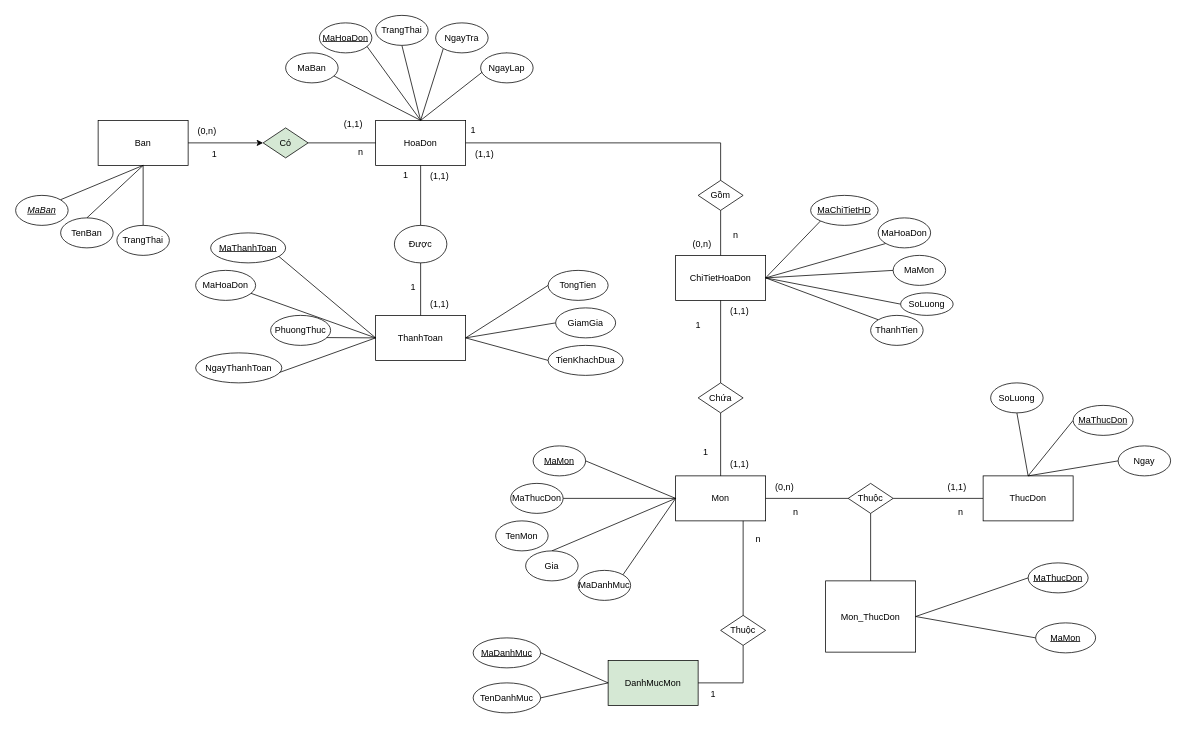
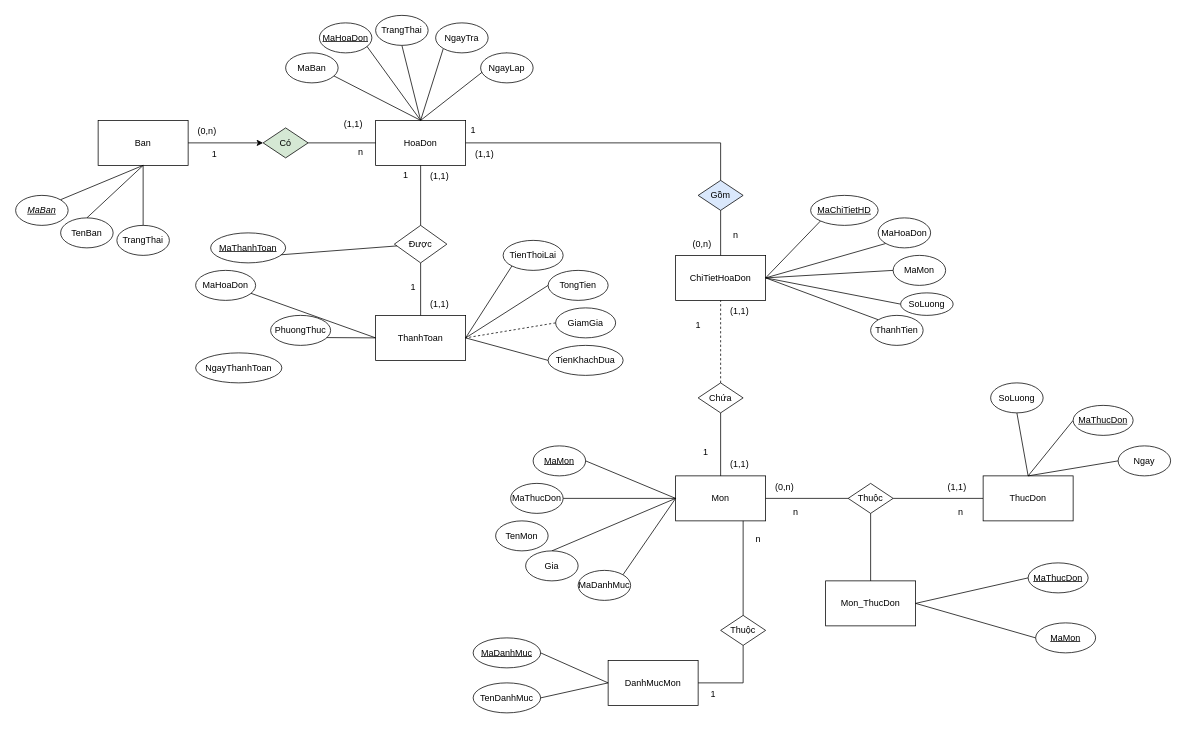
(720, 195) -> (720, 195)
(420, 244) -> (420, 244)
none -> (533, 255)
(324, 295) -> (337, 251)
none -> (490, 299)
(513, 330) -> (513, 330)
(720, 342) -> (720, 342)
(325, 356) -> none
(870, 617) -> (870, 603)
(653, 683) -> (653, 683)
